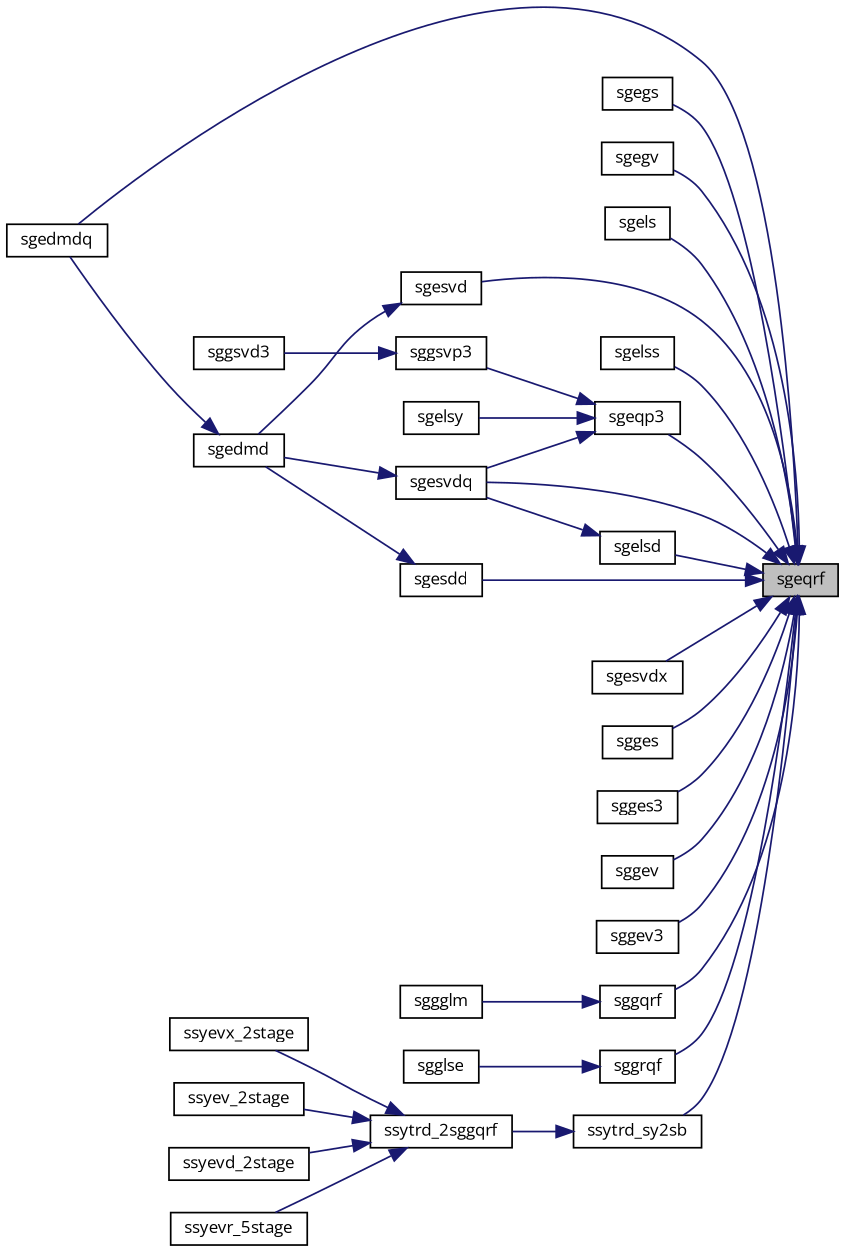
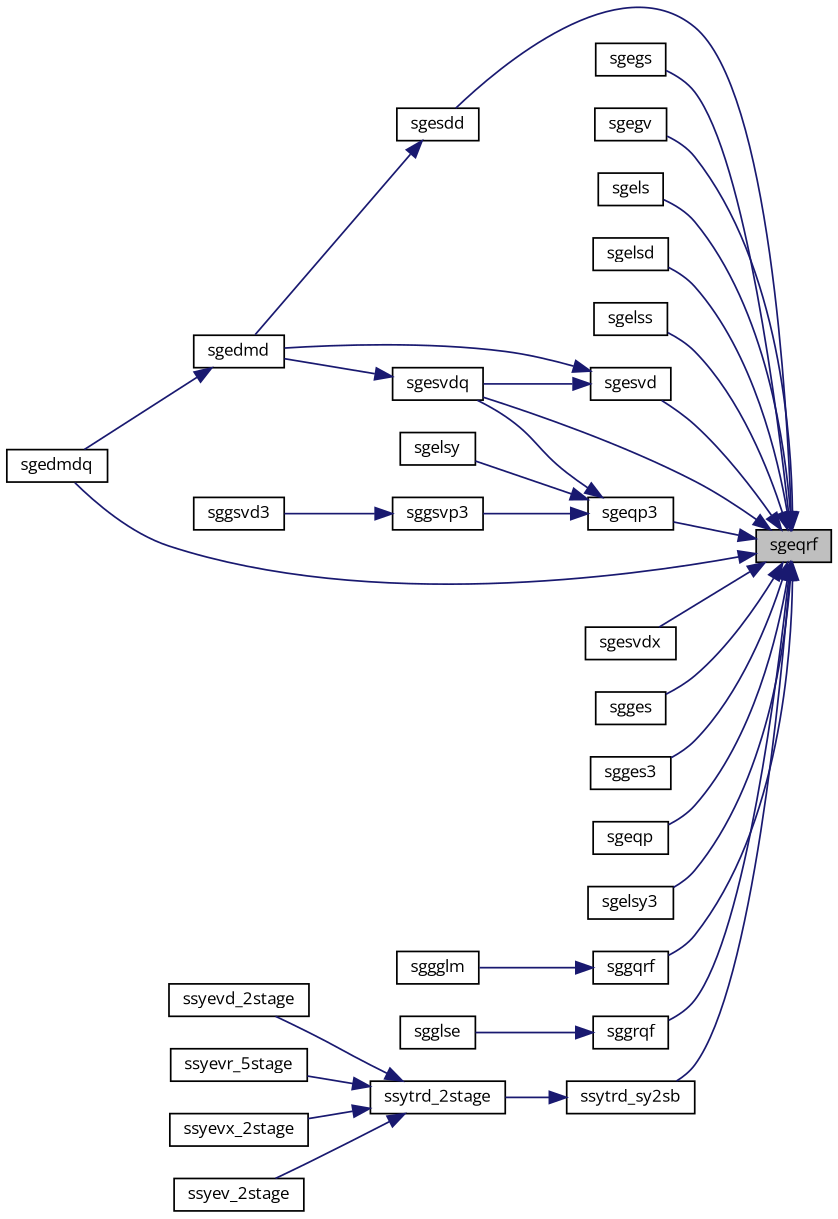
(535, 514) -> (528, 384)
(638, 872) -> (631, 838)
(638, 937) -> (631, 903)
(441, 1132) -> (438, 1097)
